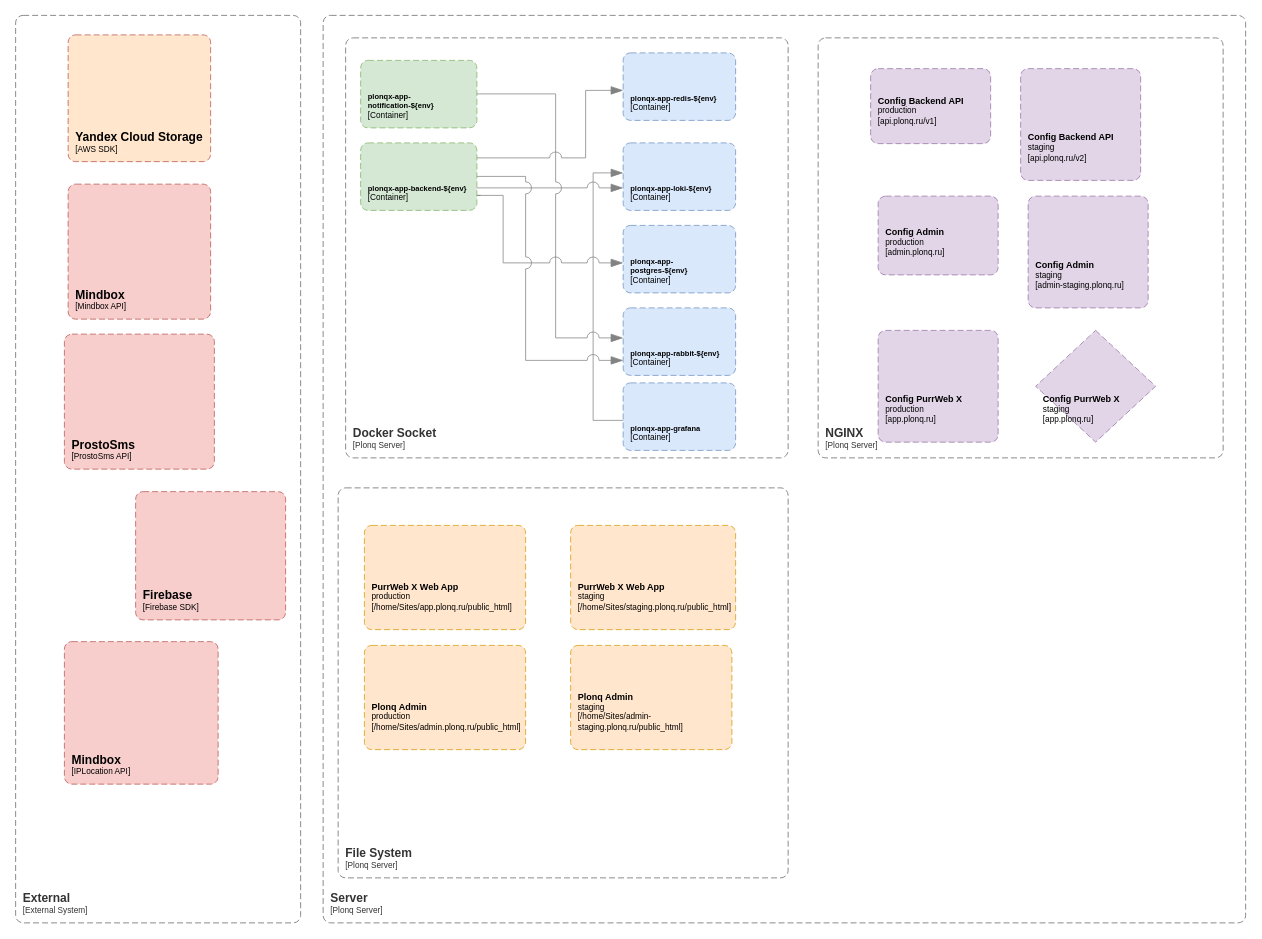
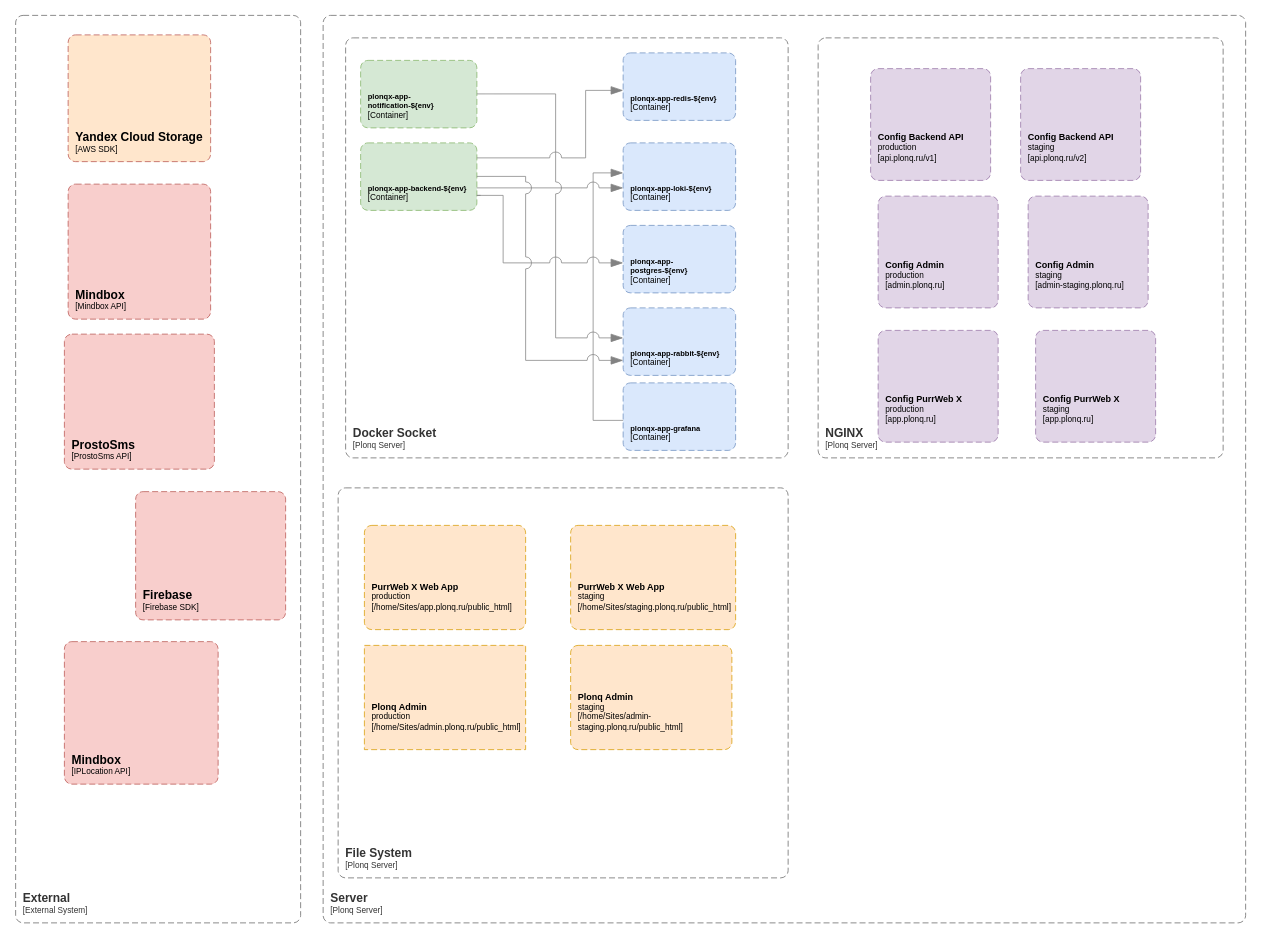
(930, 106) -> (930, 125)
(938, 236) -> (938, 252)
(1095, 386) -> (1095, 386)
(445, 698) -> (445, 698)
